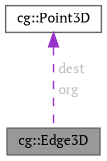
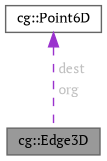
(54, 19) -> (54, 19)
